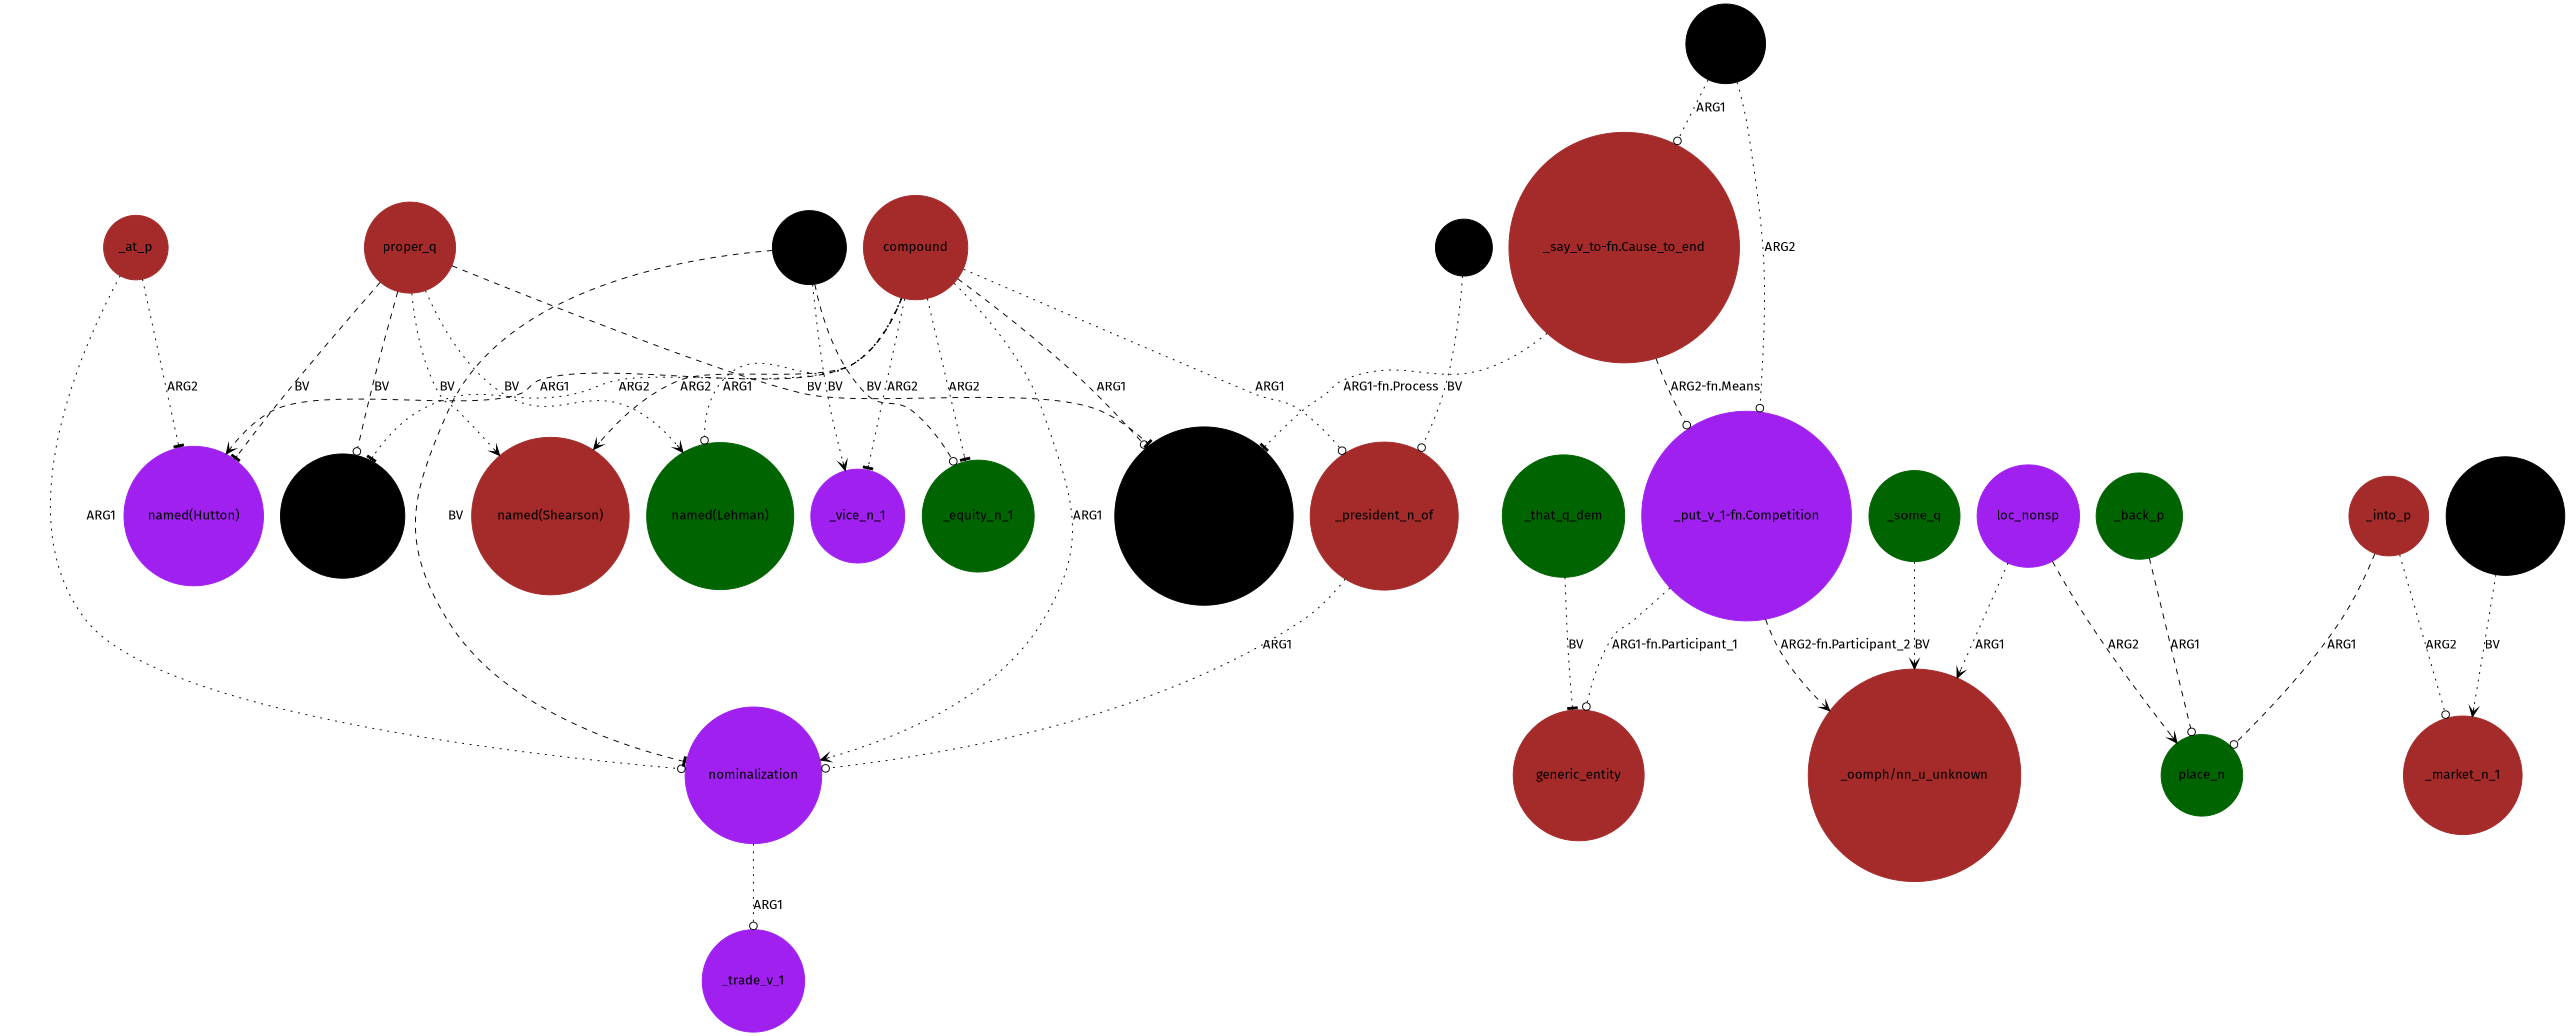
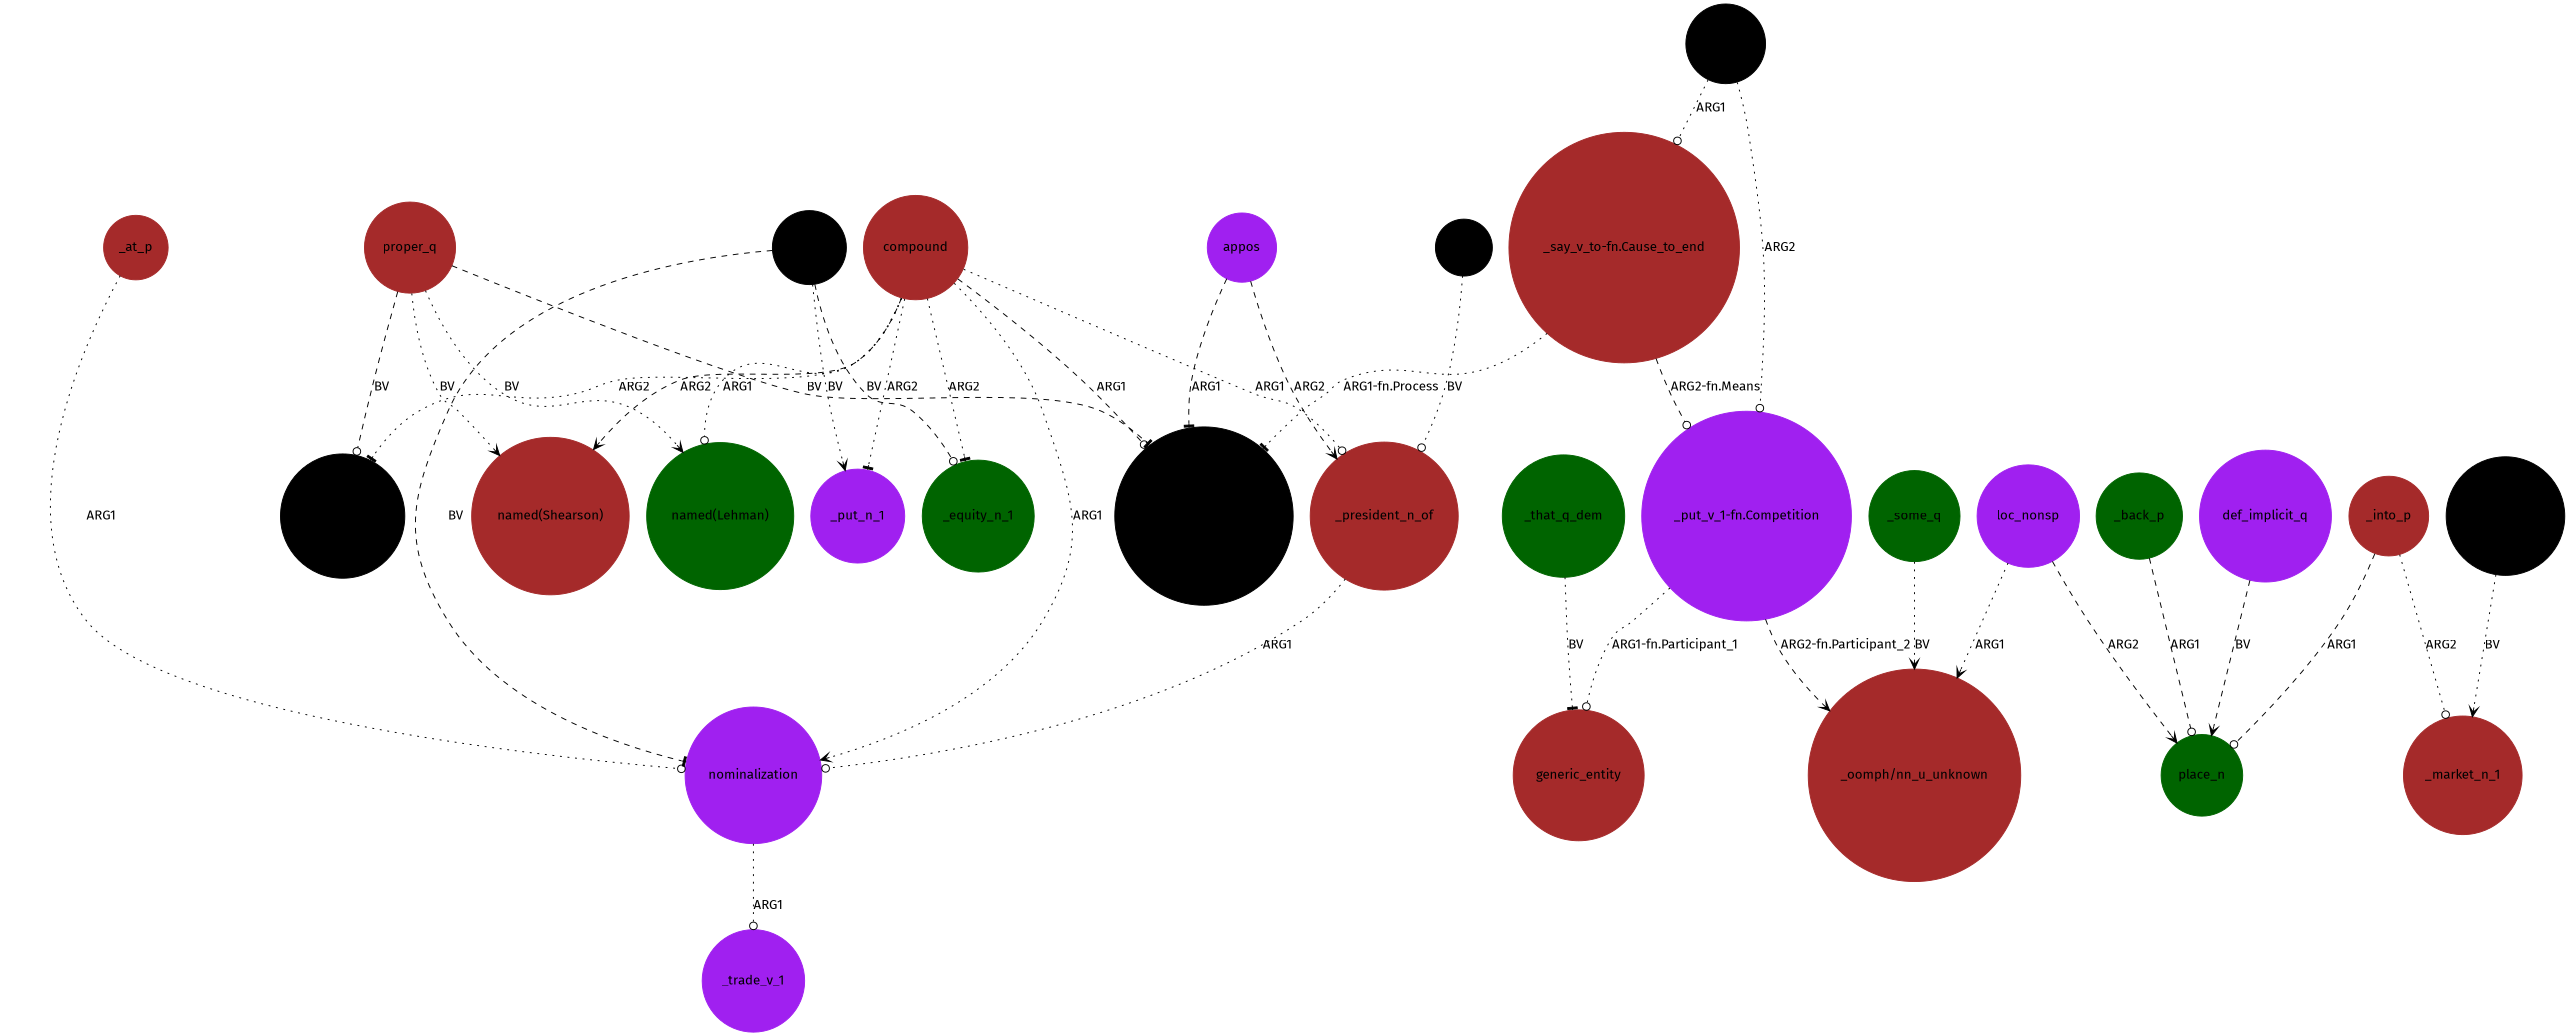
none -> (1242, 248)
(194, 516) -> none
(858, 516) -> (858, 516)
none -> (2265, 516)
